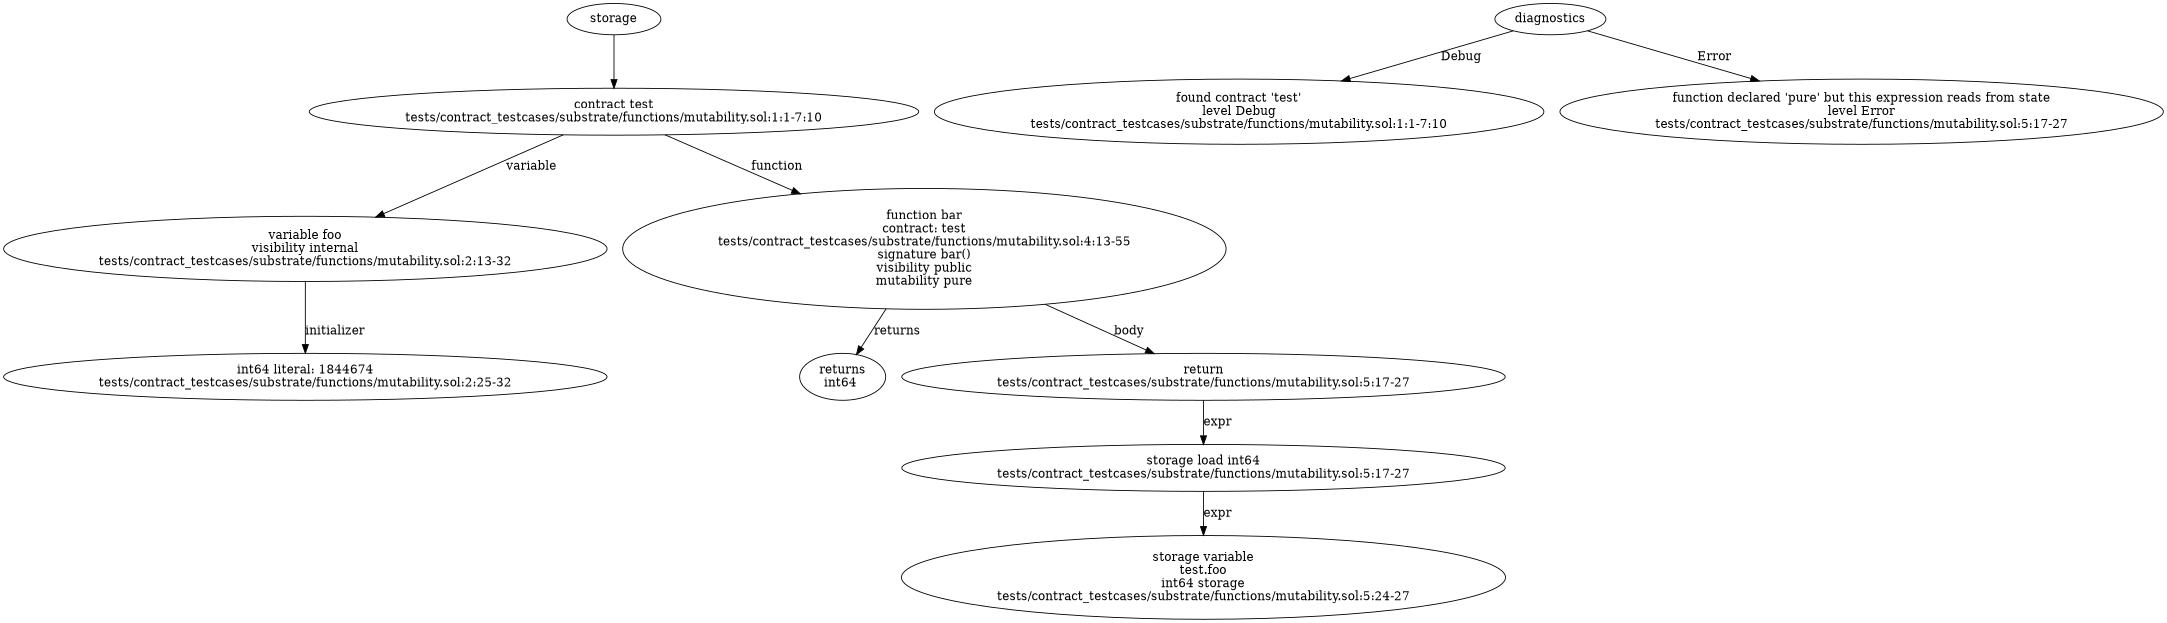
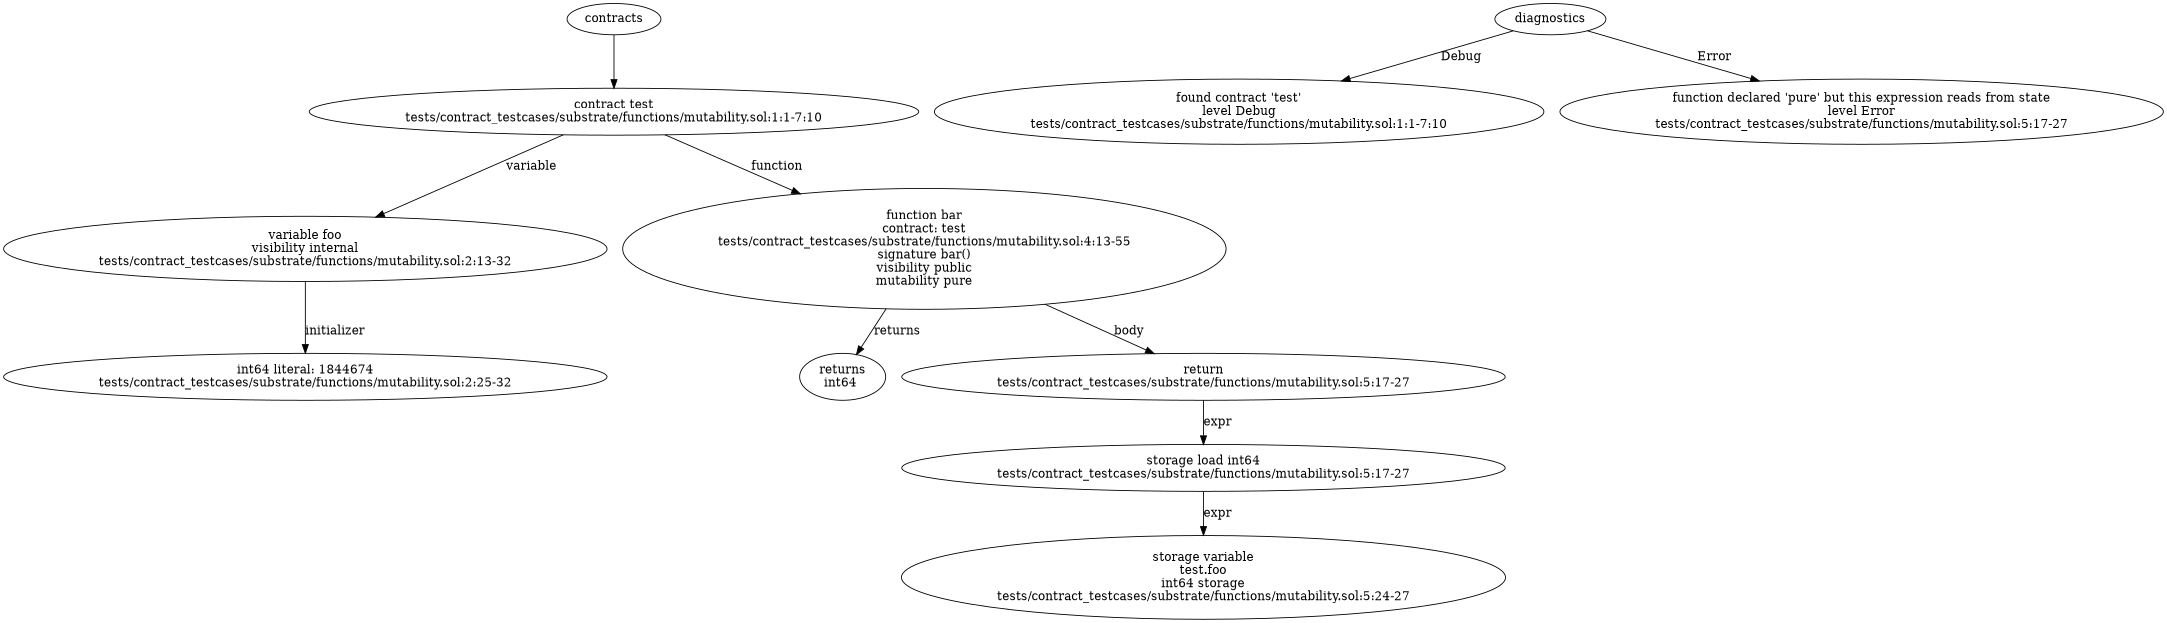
(614, 19) -> (614, 19)
